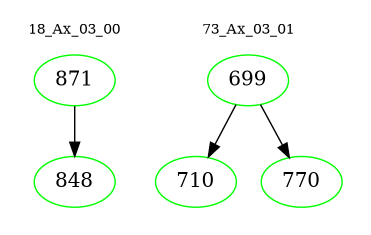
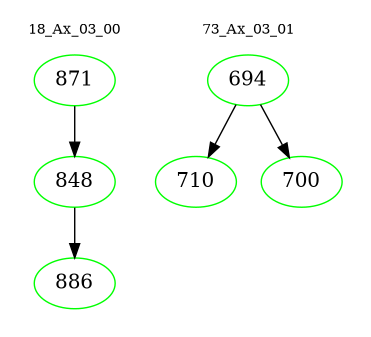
(248, 80) -> (248, 80)
(302, 182) -> (302, 182)
none -> (75, 283)
